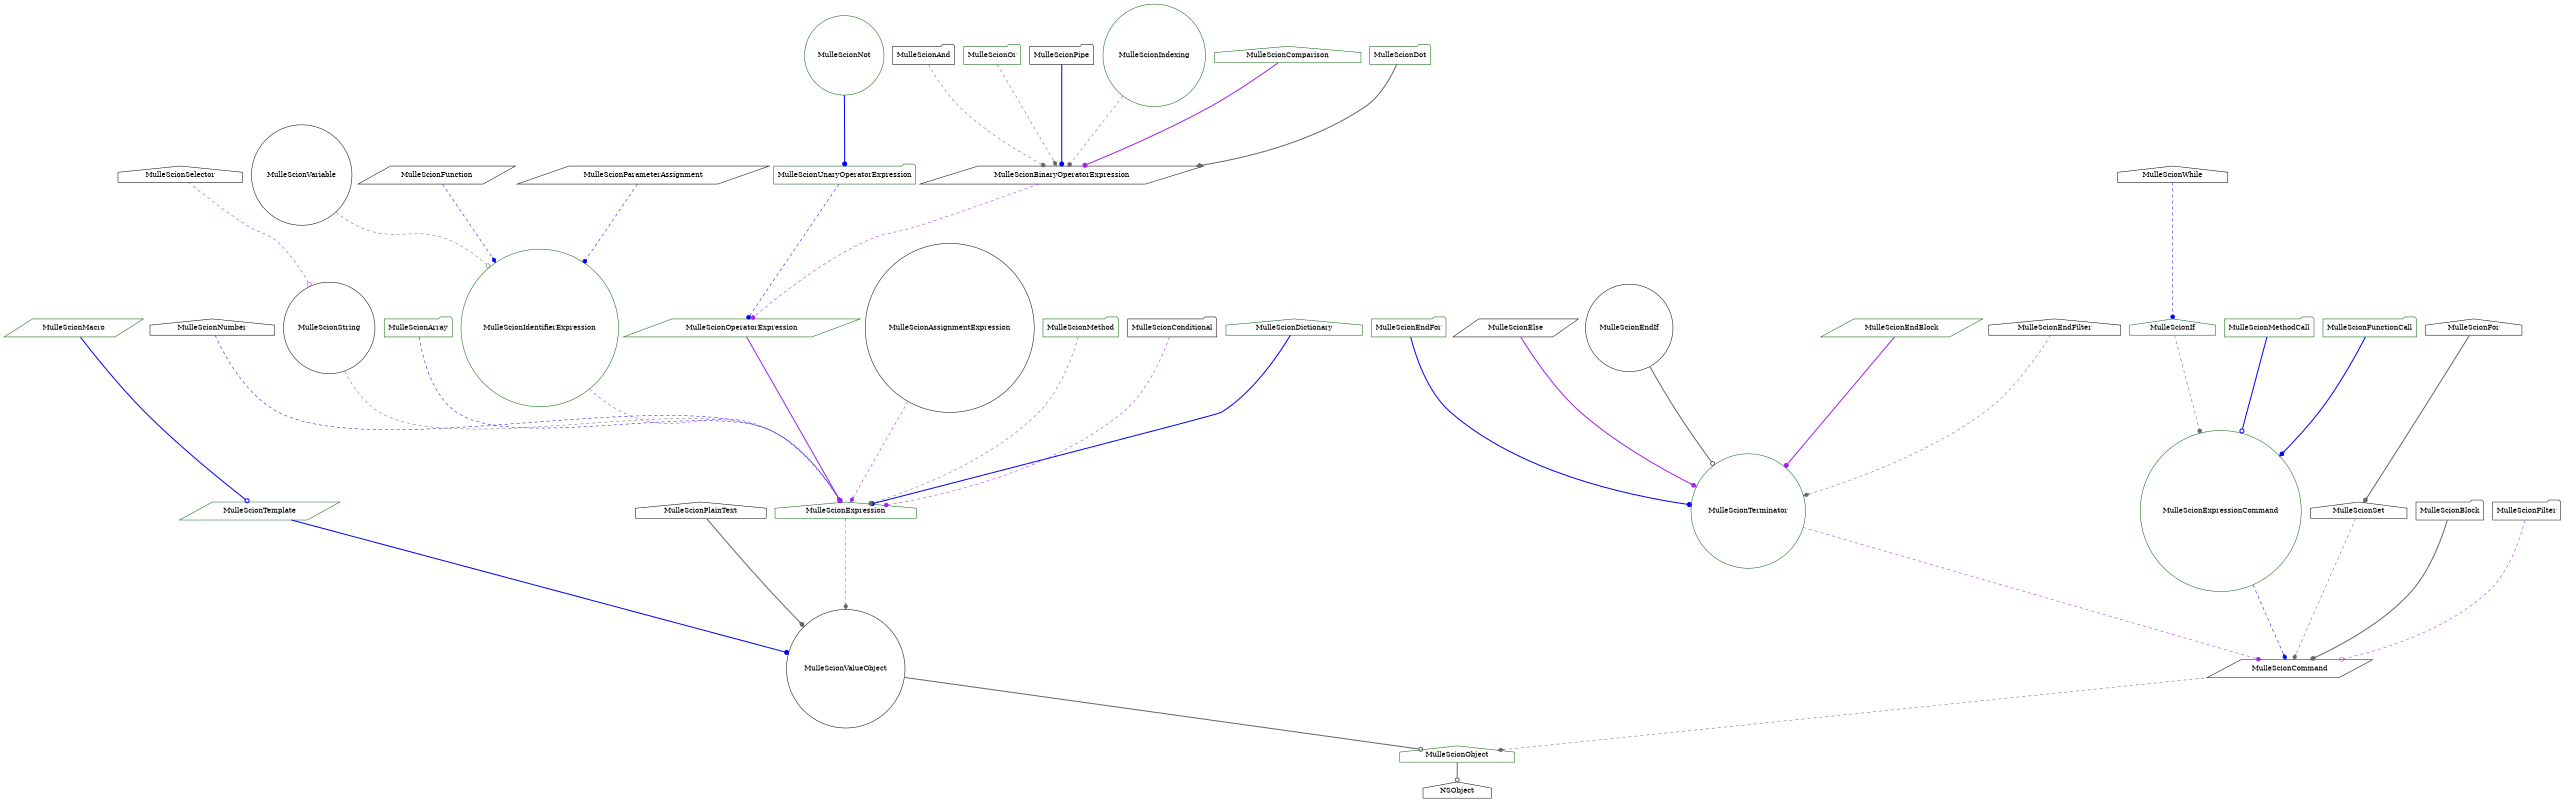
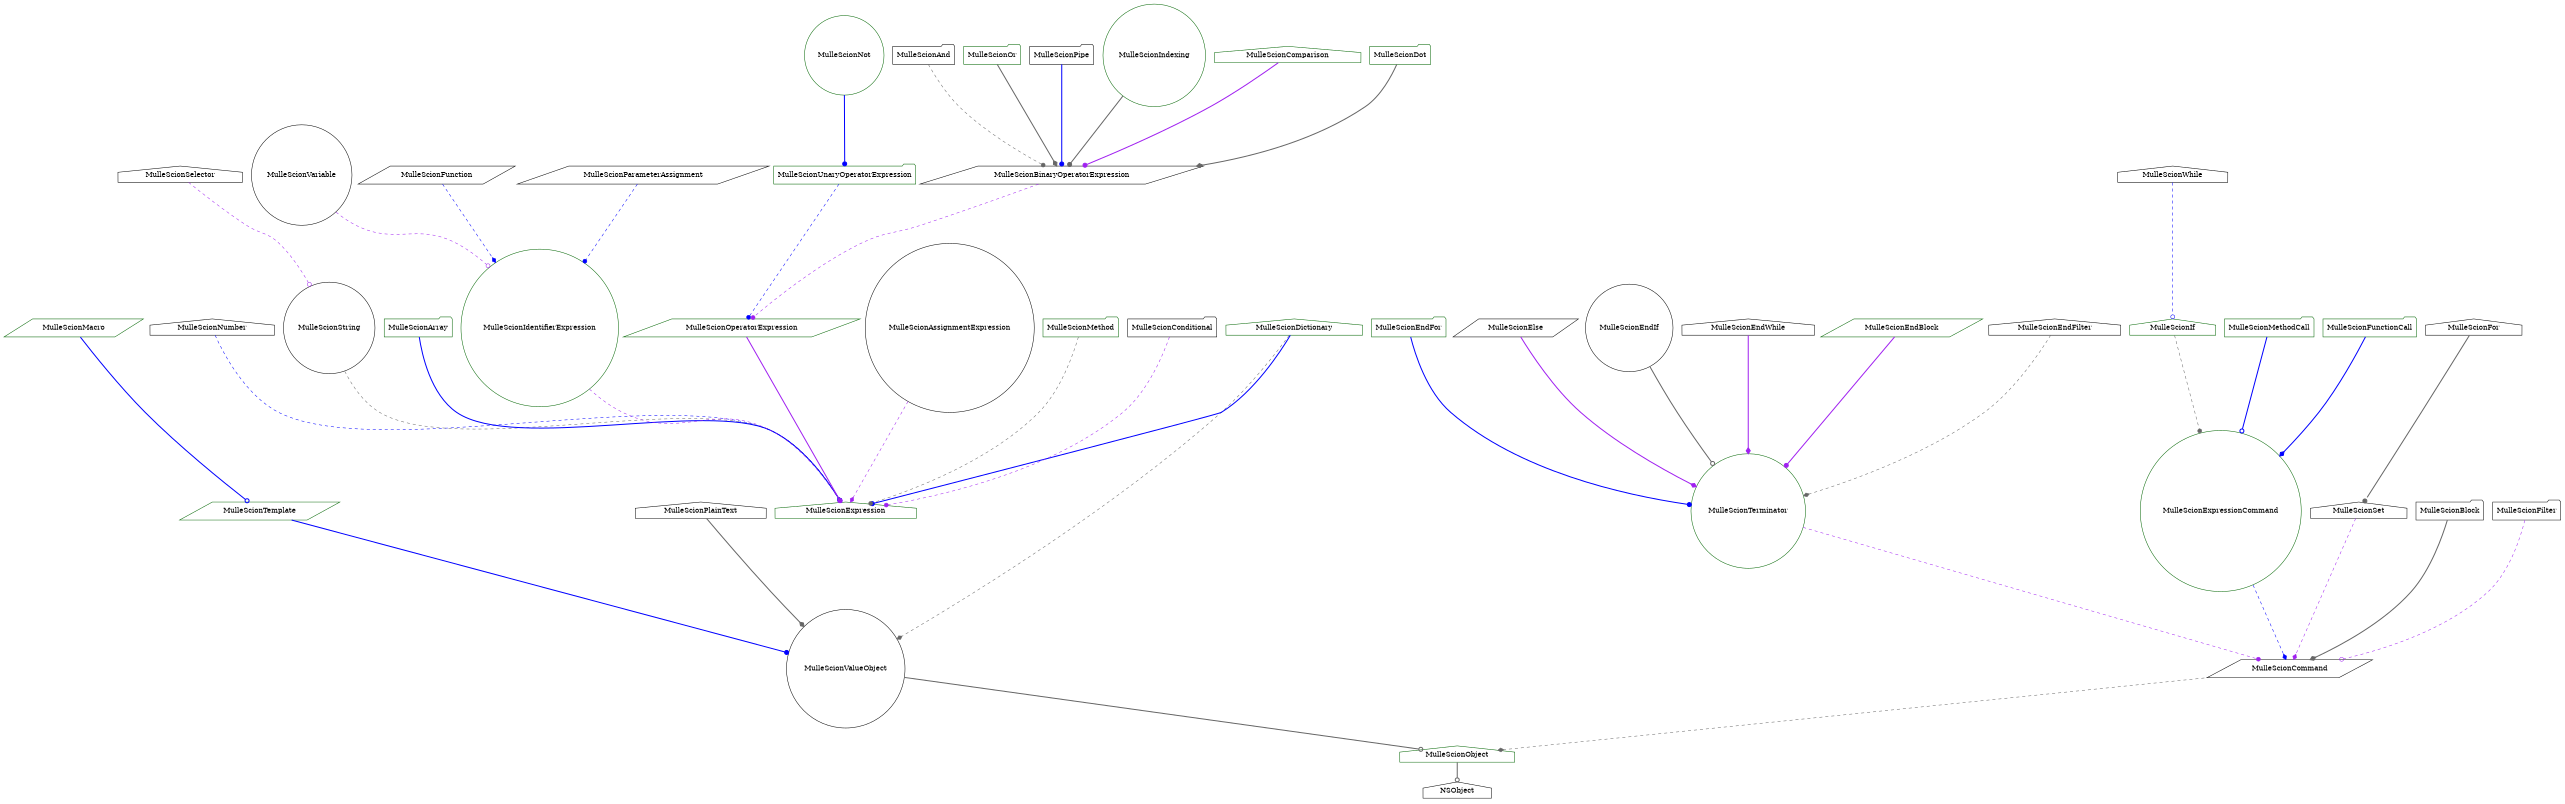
(1025, 113) -> (1025, 113)
(1097, 129) -> (1097, 129)
(413, 234) -> (413, 234)
(2173, 249) -> (2173, 249)
none -> (1748, 328)
(2419, 417) -> (2419, 417)
(618, 425) -> (618, 425)
(846, 561) -> (1109, 502)
(2326, 586) -> (2326, 586)
